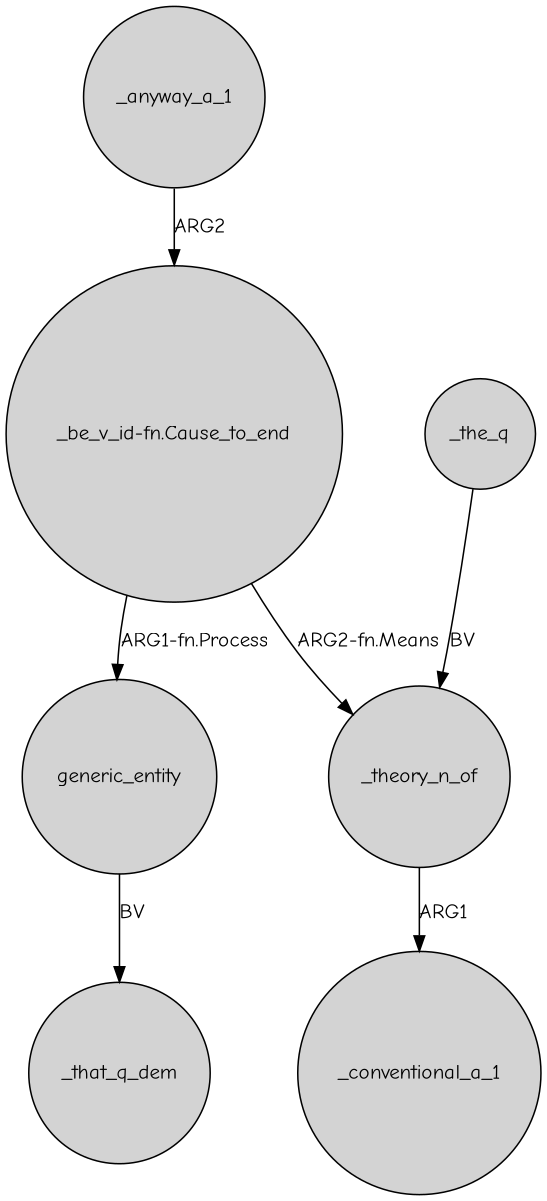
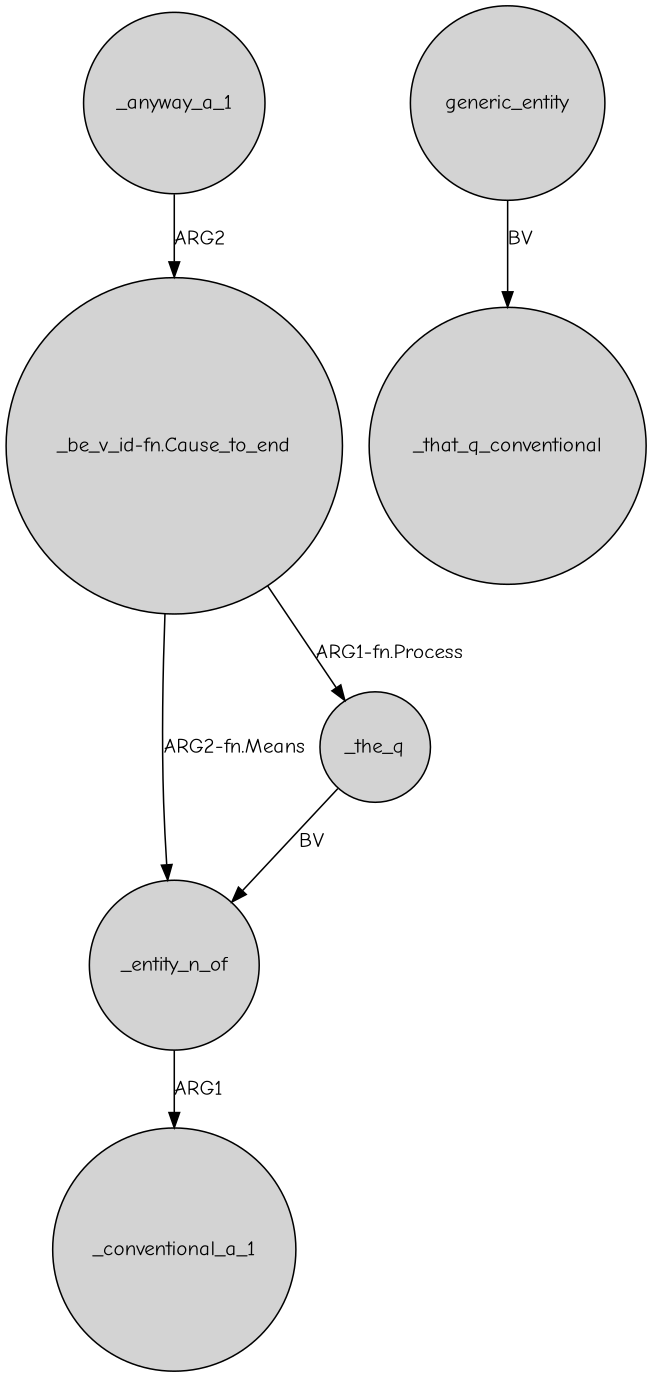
(121, 630) -> (302, 637)
(419, 777) -> (174, 965)
(119, 1073) -> (508, 446)
